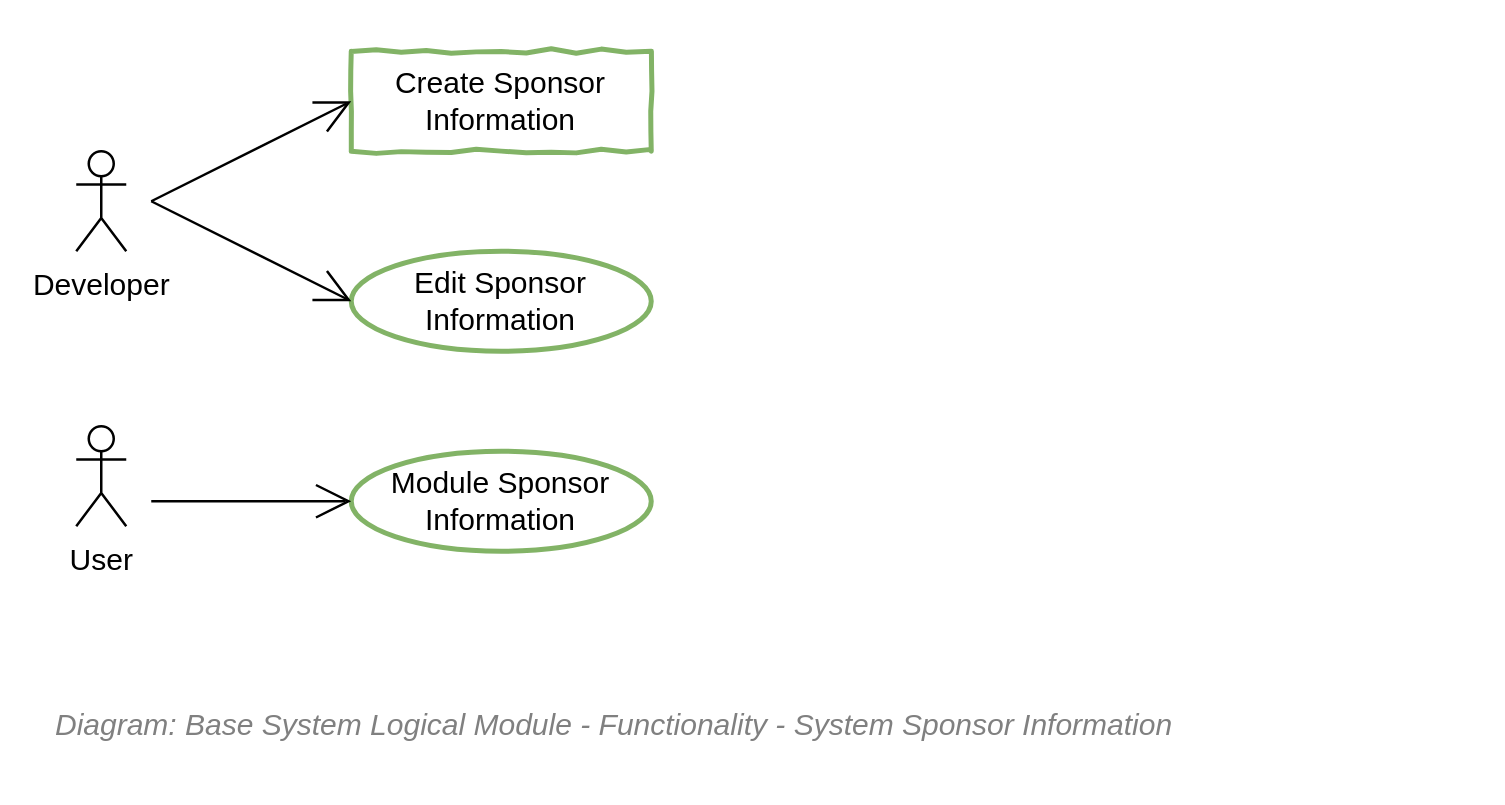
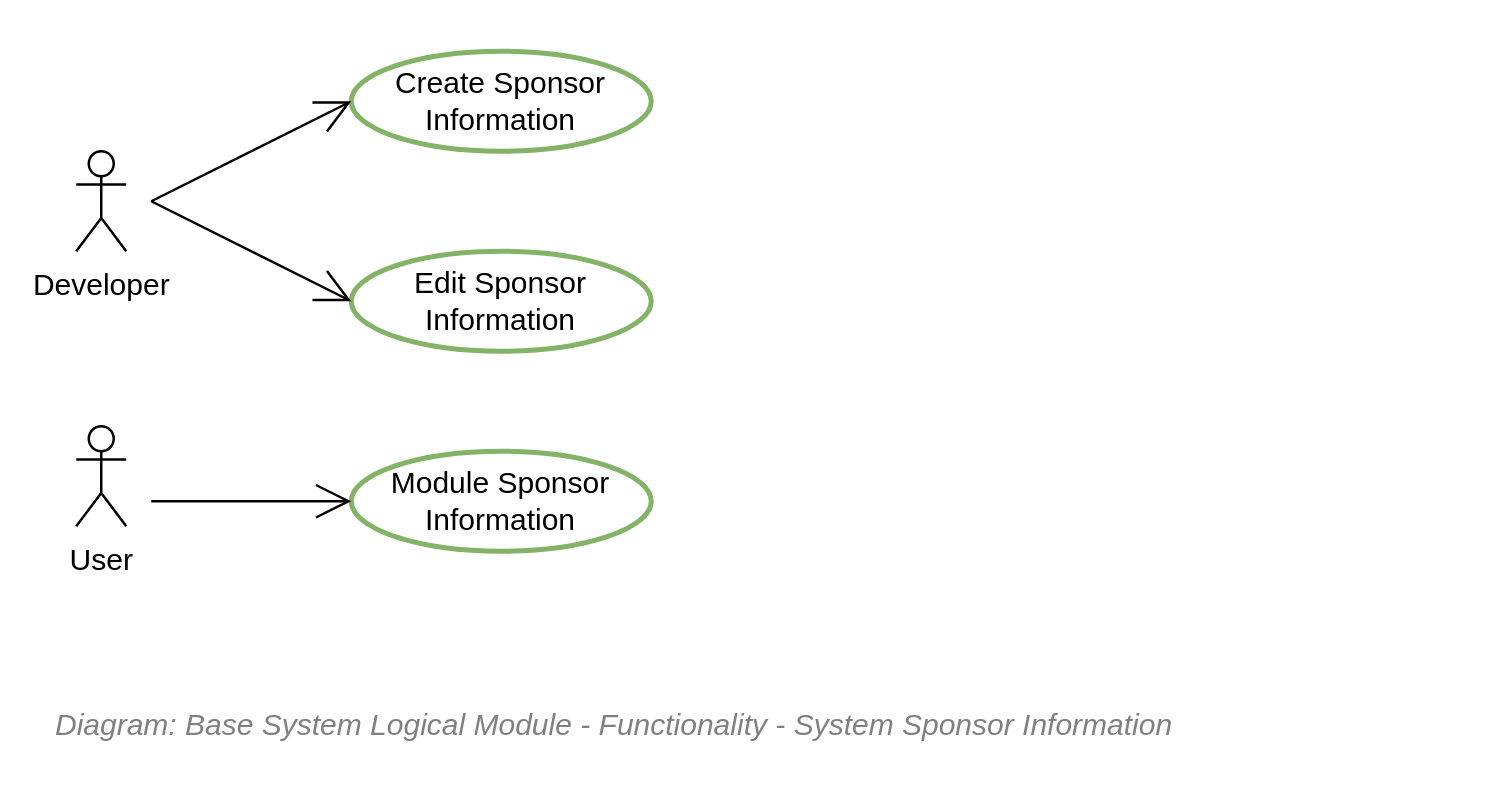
(501, 101) -> (501, 101)
